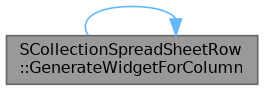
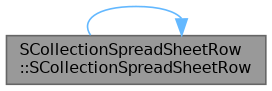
(132, 60) -> (136, 60)
